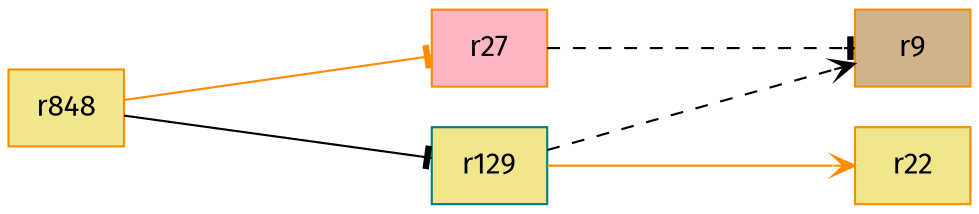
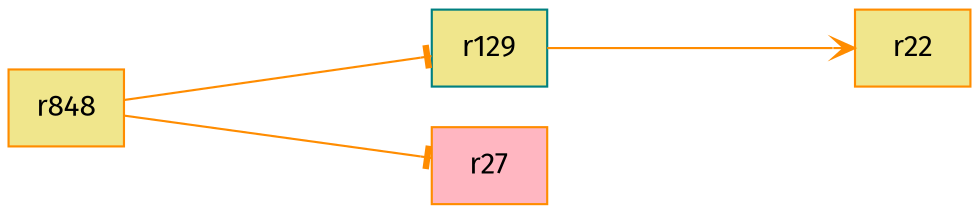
(913, 48) -> none
(272, 136) -> (272, 79)
